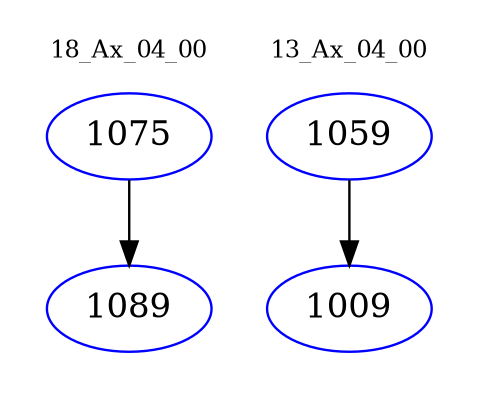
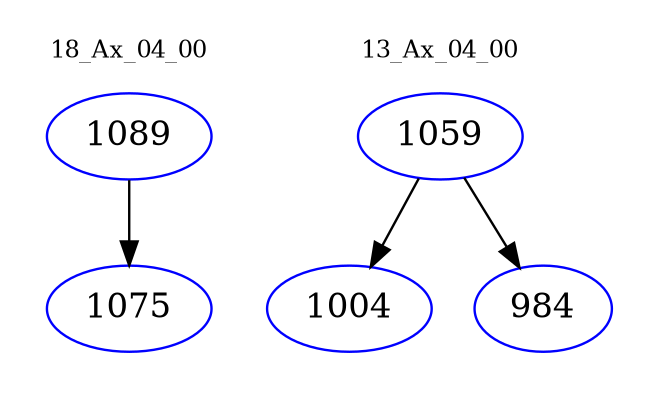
(129, 211) -> (129, 211)
(349, 309) -> (349, 309)
none -> (543, 309)
